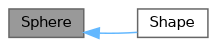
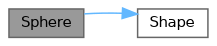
(118, 33) -> (103, 13)
